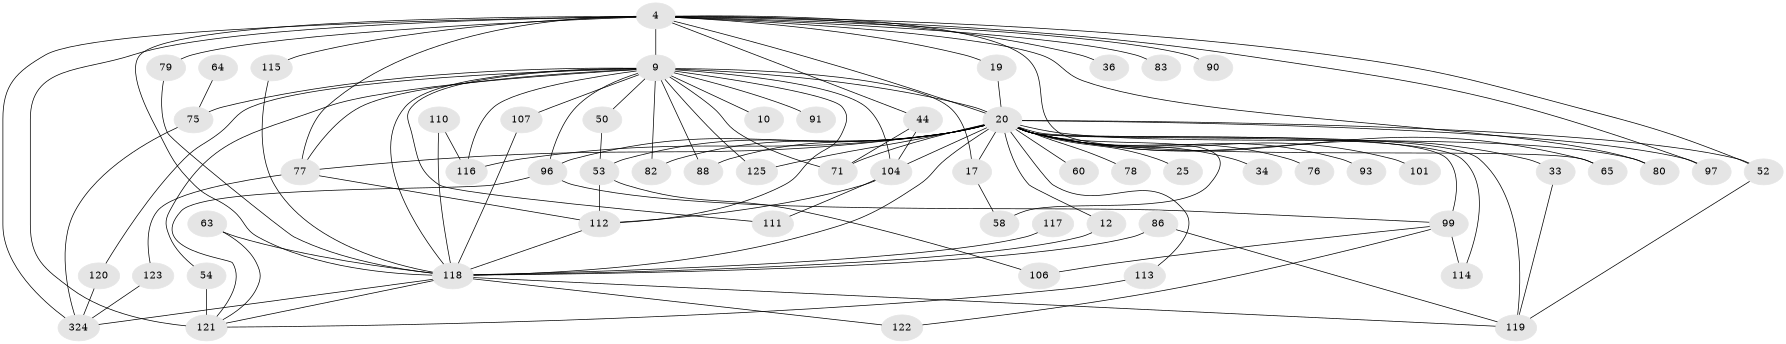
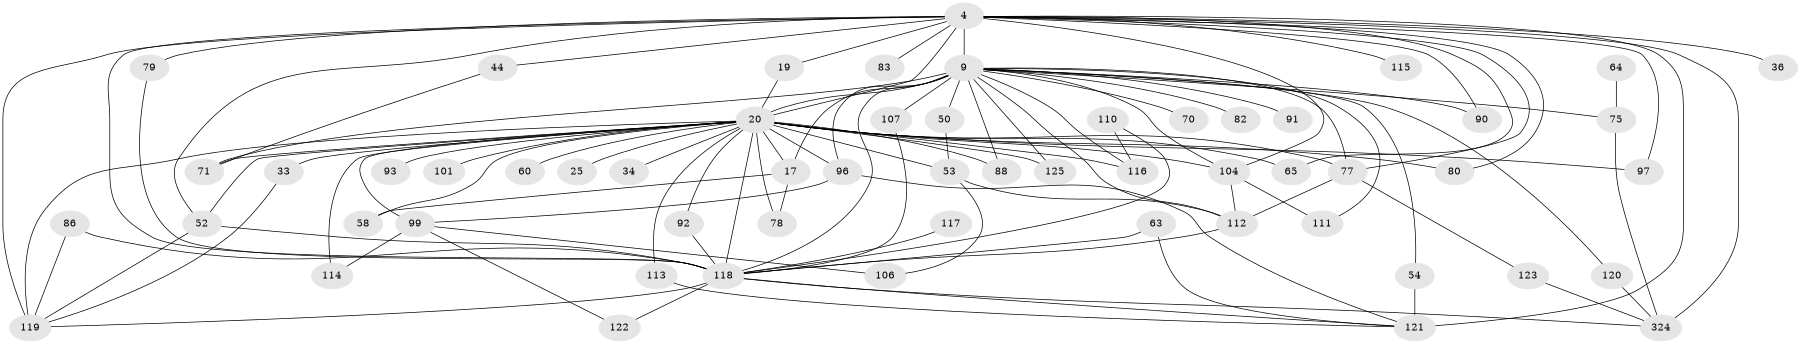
none -> (96, 58)
none -> (1226, 82)
(764, 120) -> (1189, 120)
(825, 141) -> none
(904, 151) -> (1209, 56)
(1314, 172) -> none
none -> (784, 198)
(300, 215) -> (465, 243)
(1106, 224) -> (684, 224)
